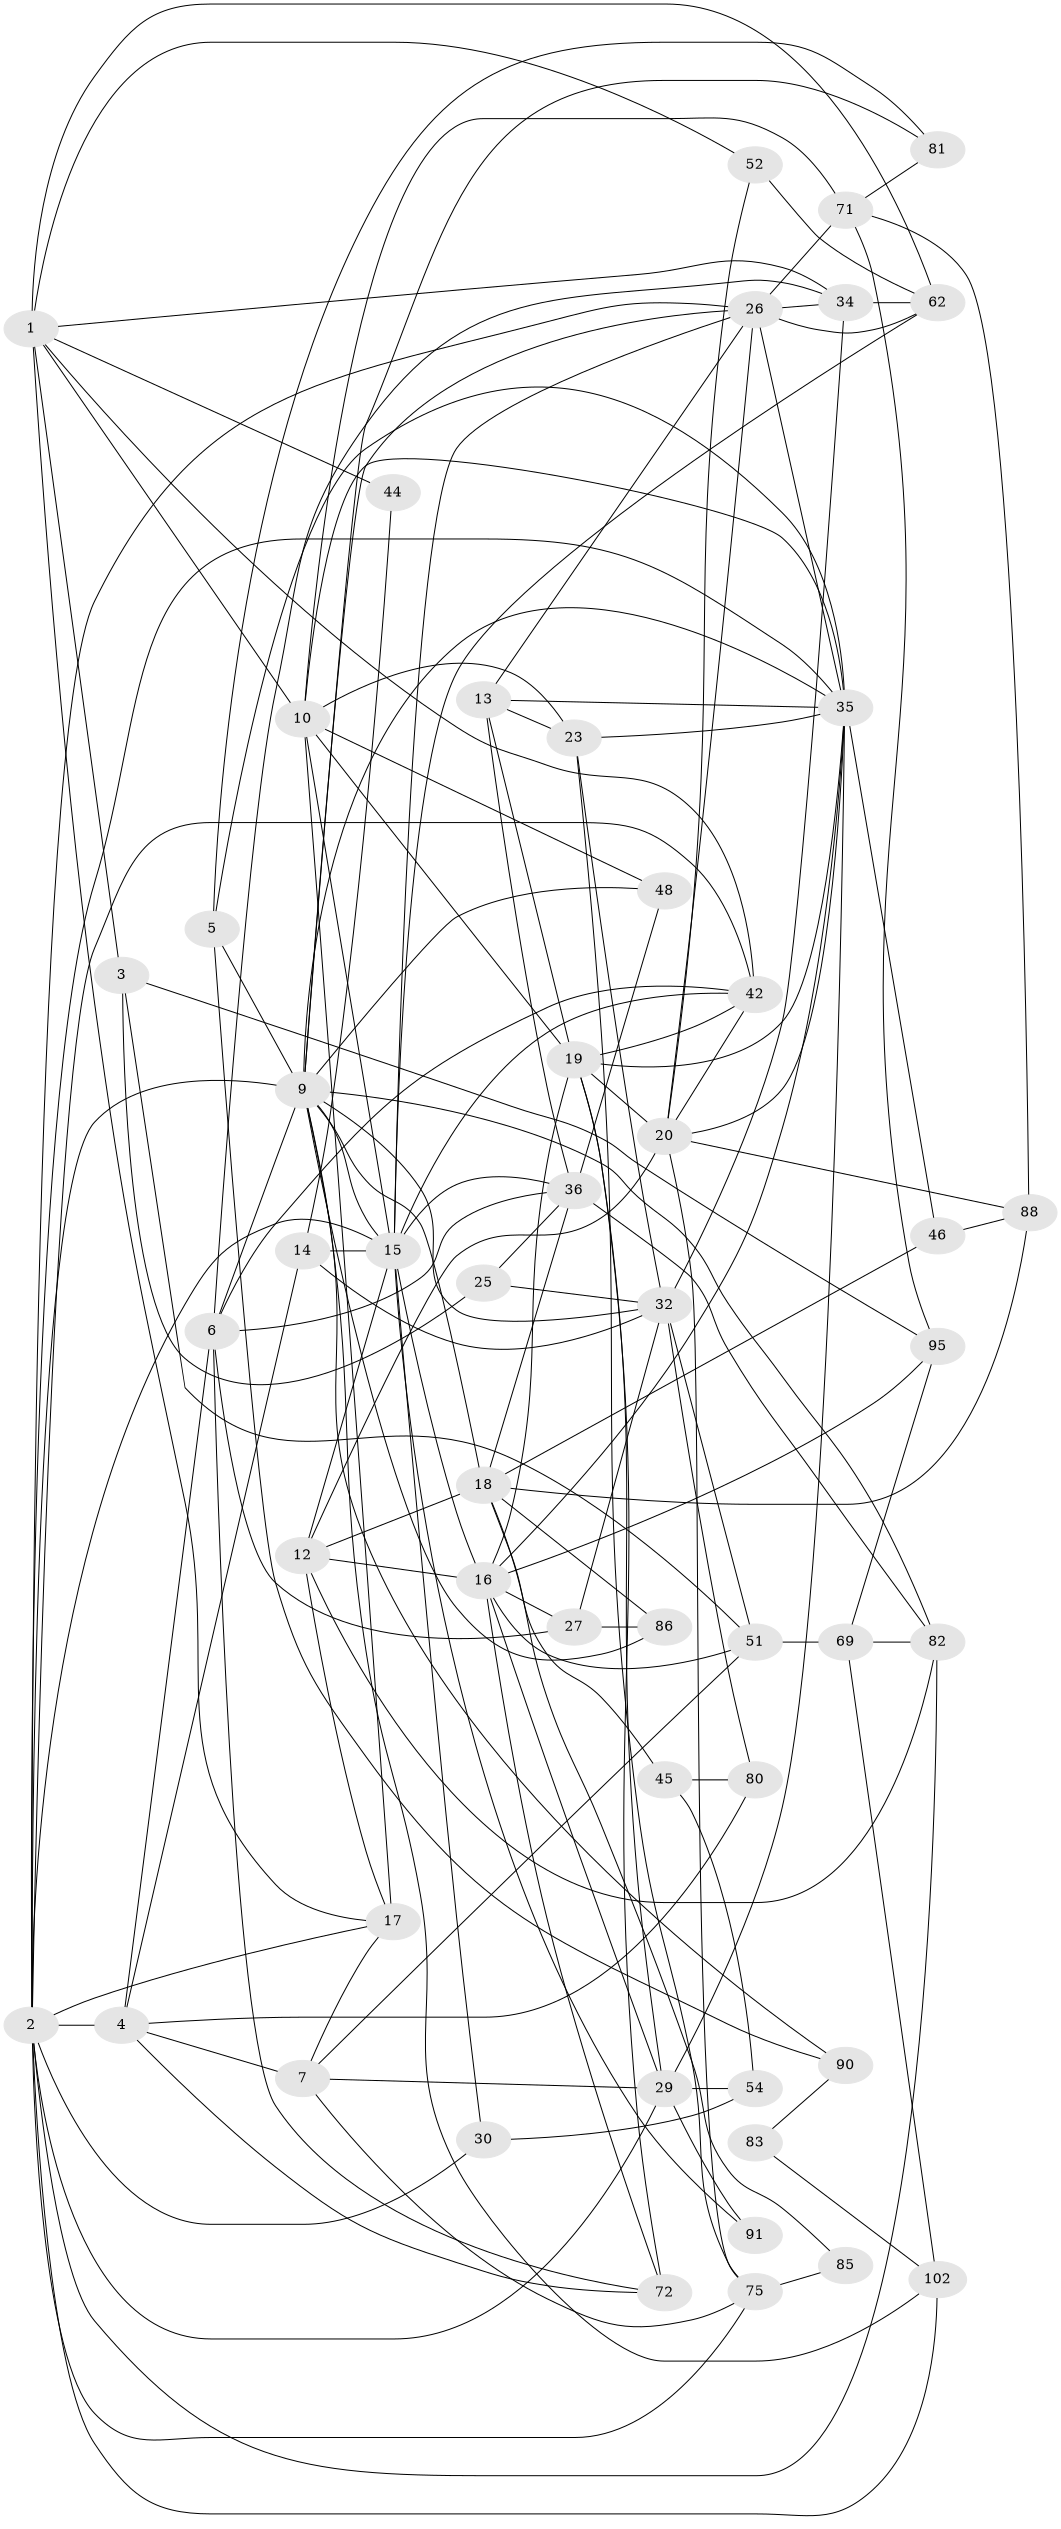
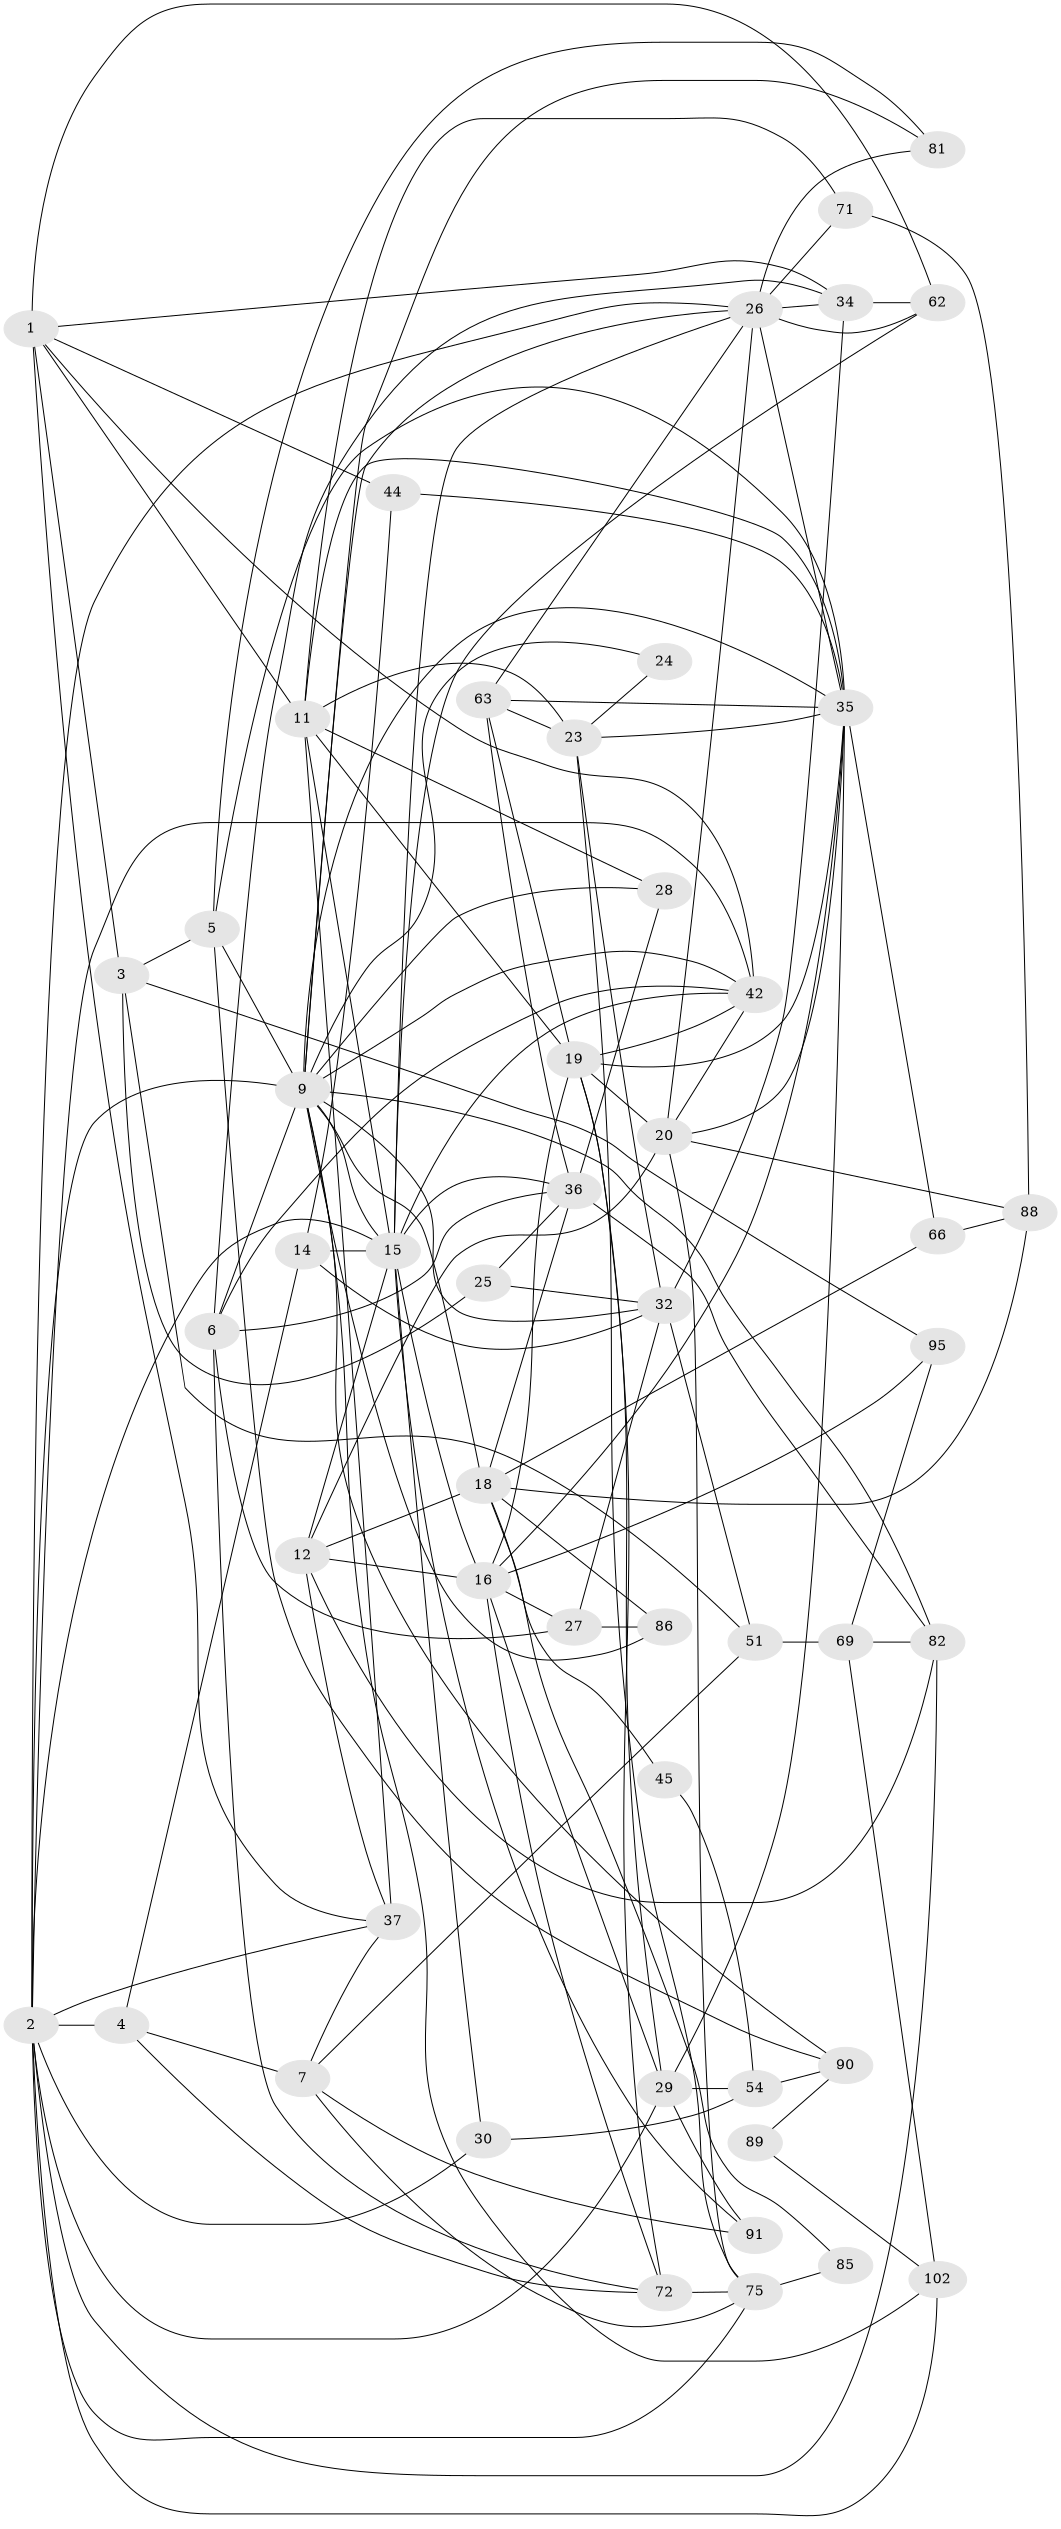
(755, 165) -> none
(892, 180) -> (809, 192)
none -> (665, 662)
(484, 700) -> (484, 700)
(303, 719) -> (303, 719)
(895, 778) -> none
(665, 891) -> (665, 891)
none -> (167, 952)
none -> (518, 967)
(72, 989) -> (675, 525)
(938, 1236) -> (938, 1236)
(600, 1667) -> none
(167, 1678) -> none
(755, 1780) -> none
(393, 1922) -> (393, 1922)
none -> (800, 2077)
(483, 2084) -> (516, 2187)
(755, 2143) -> (755, 2143)
none -> (710, 2292)
